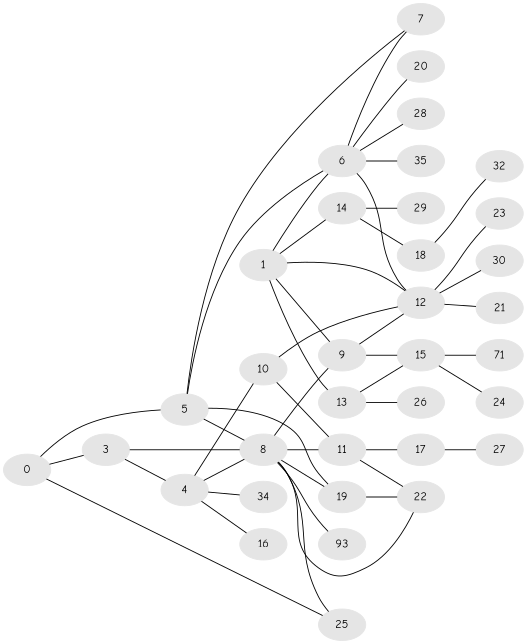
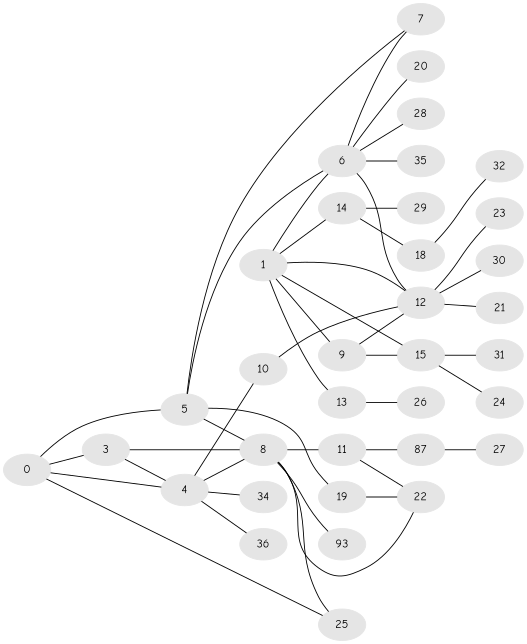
(500, 355) -> (500, 355)
(382, 379) -> (342, 310)
(302, 399) -> none
(303, 410) -> none
(421, 450) -> (421, 450)
(303, 473) -> none
none -> (106, 480)
(263, 544) -> (263, 544)
